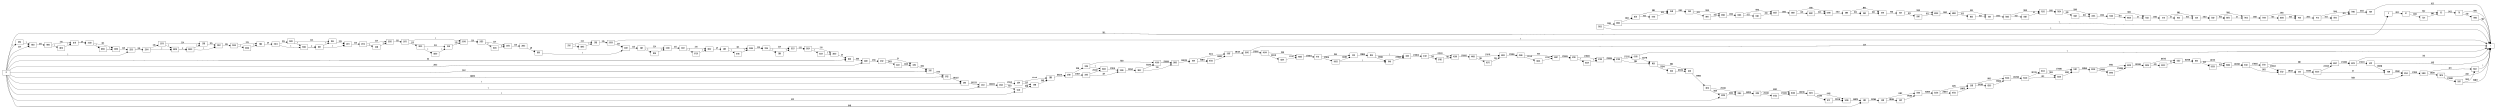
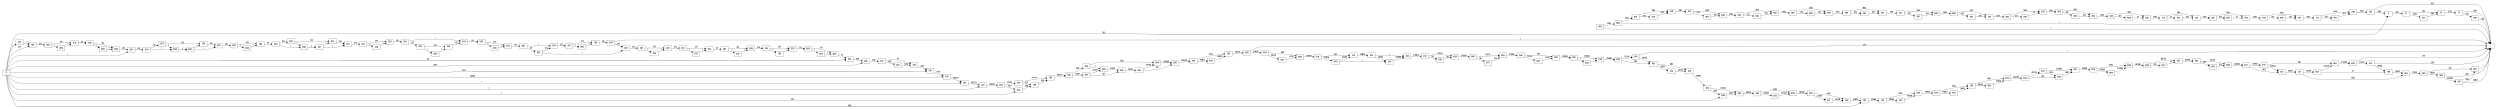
none -> (2379, 13)
none -> (554, 46)
